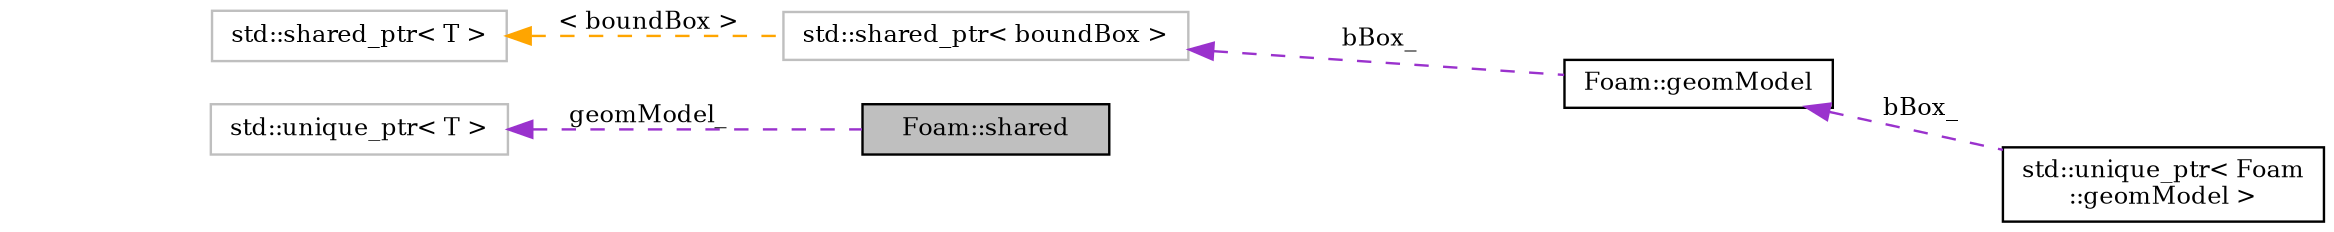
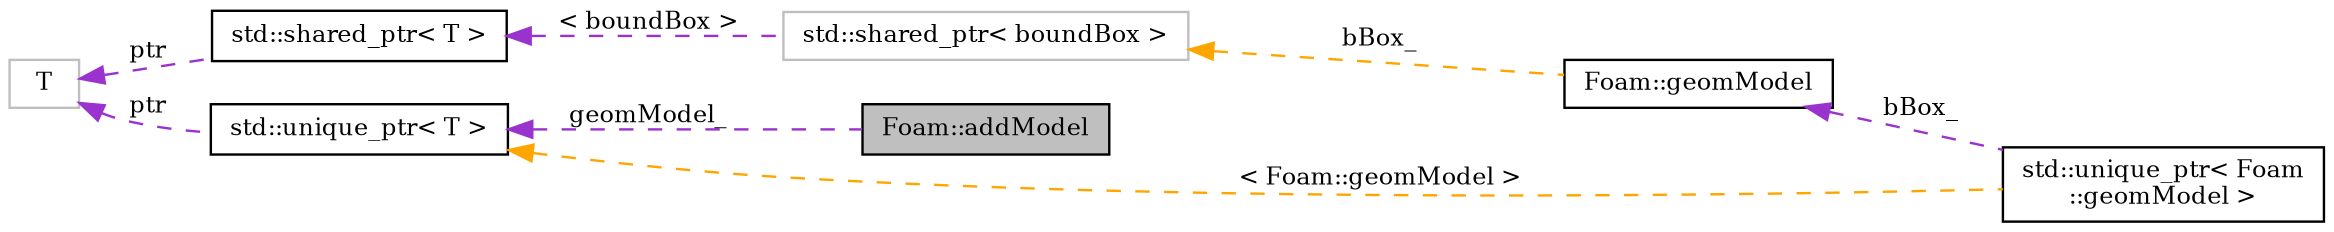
(359, 36) -> (359, 36)
(657, 36) -> (657, 36)
(1389, 63) -> (1389, 63)
none -> (44, 84)
(359, 129) -> (359, 129)
(986, 129) -> (986, 129)
none -> (1267, 194)
